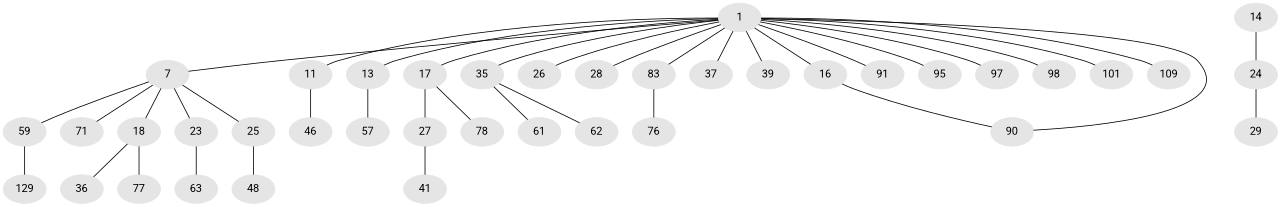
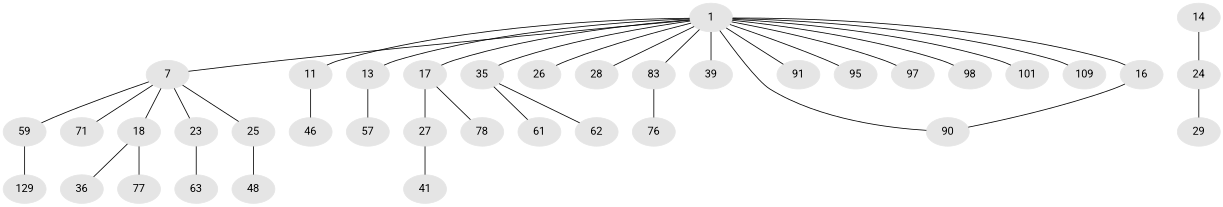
(711, 75) -> none
